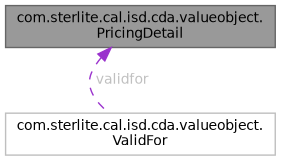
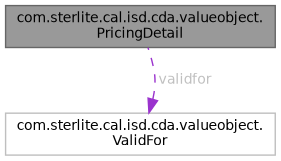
(90, 87) -> (154, 73)
